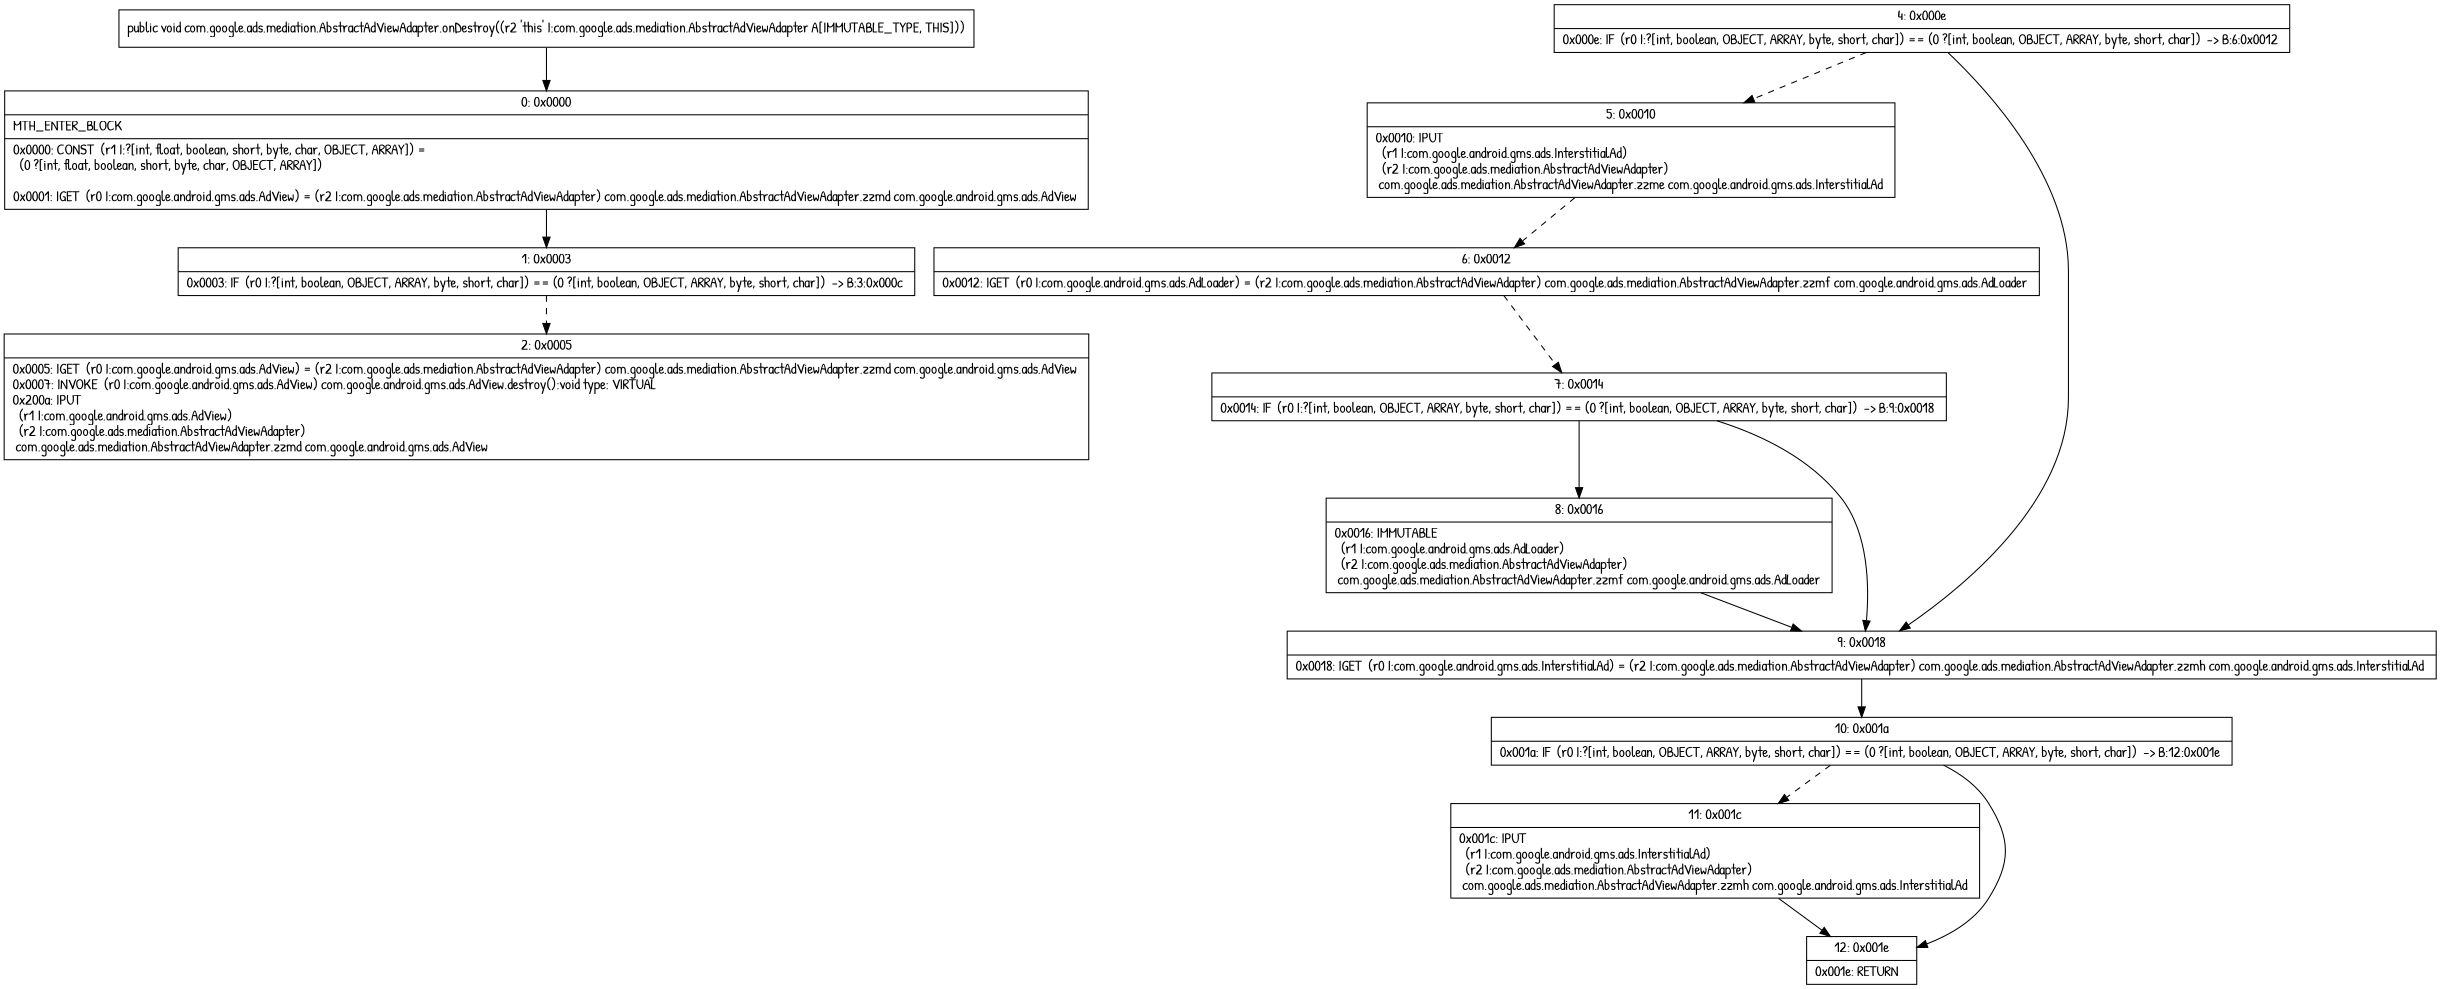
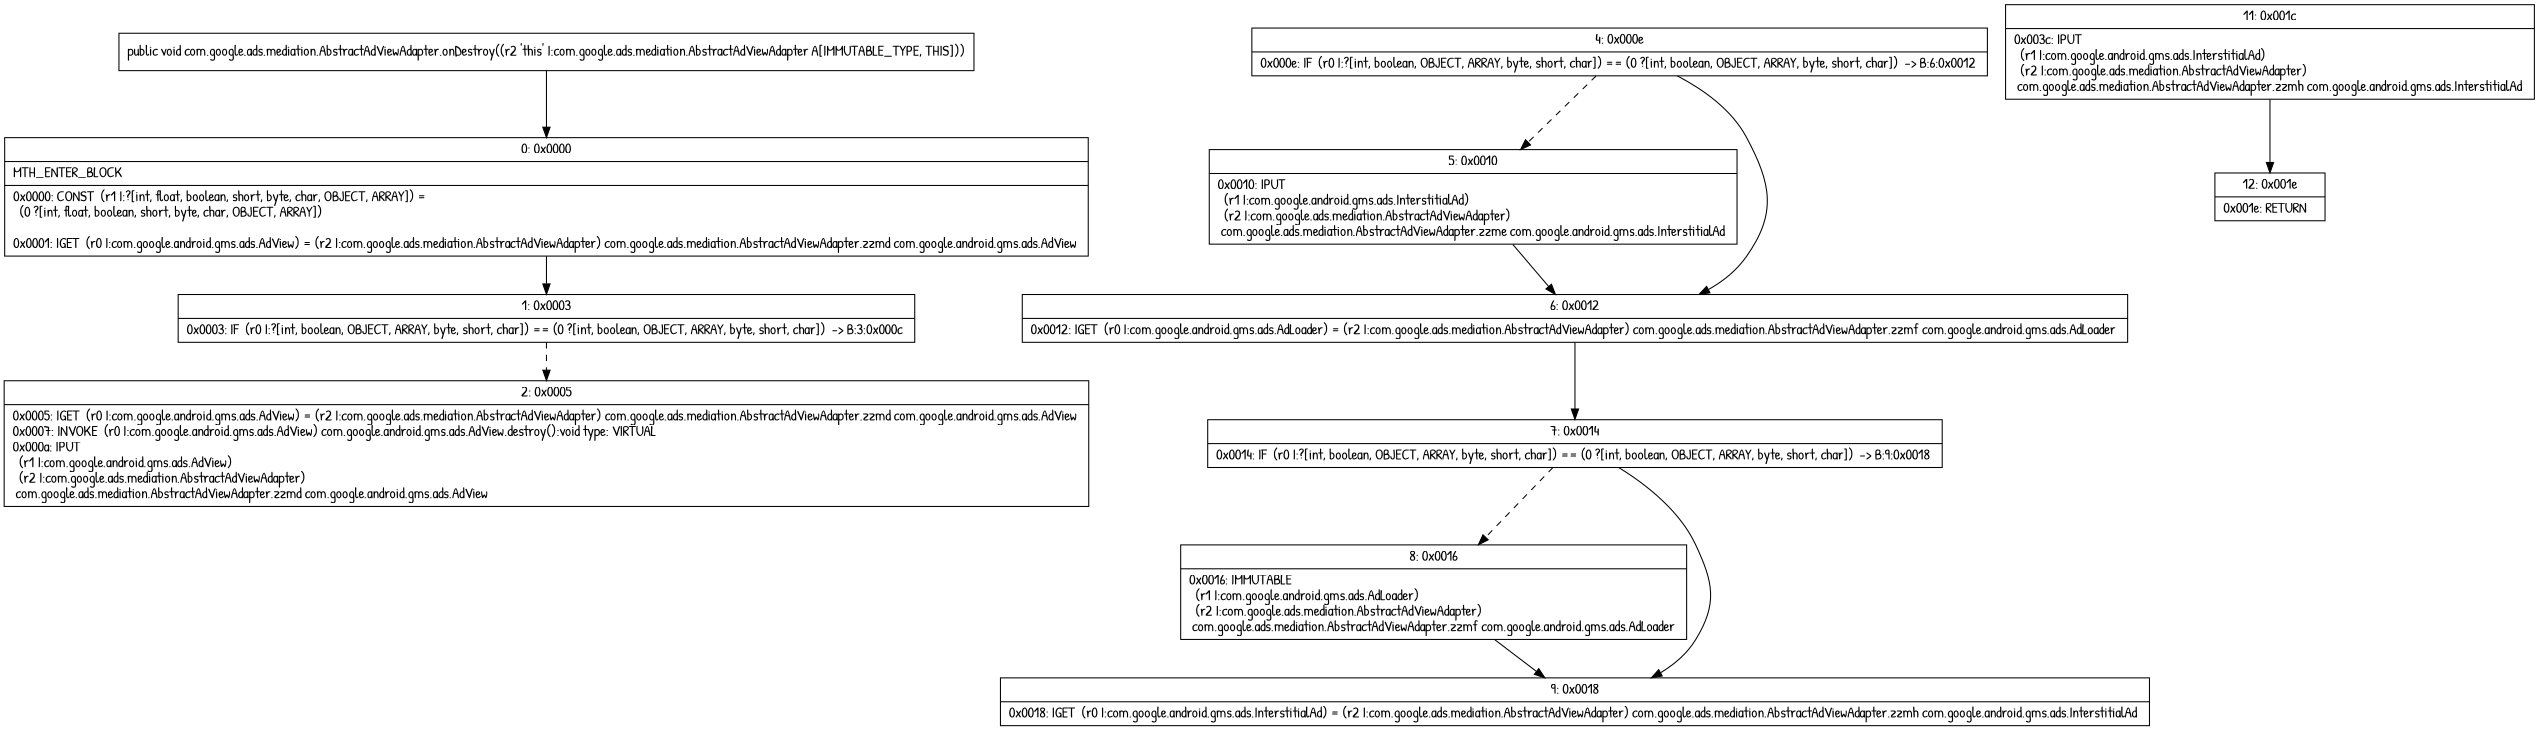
(1549, 219) -> (1531, 265)
(1530, 330) -> (1575, 376)
(2068, 351) -> (1763, 176)
(50, 400) -> (50, 447)
(1579, 454) -> (1519, 502)
(1862, 741) -> none
(1496, 839) -> (2051, 40)
